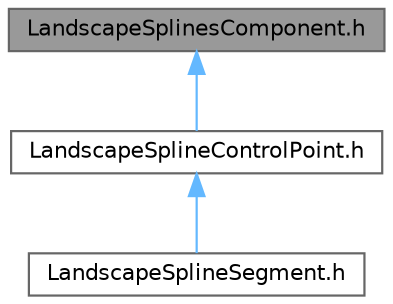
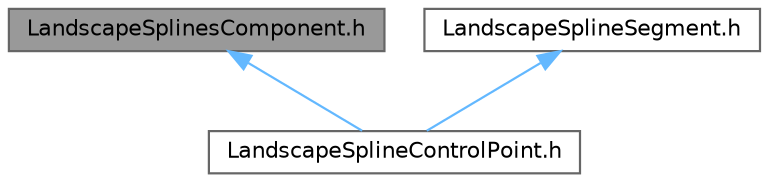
(197, 225) -> (484, 97)
